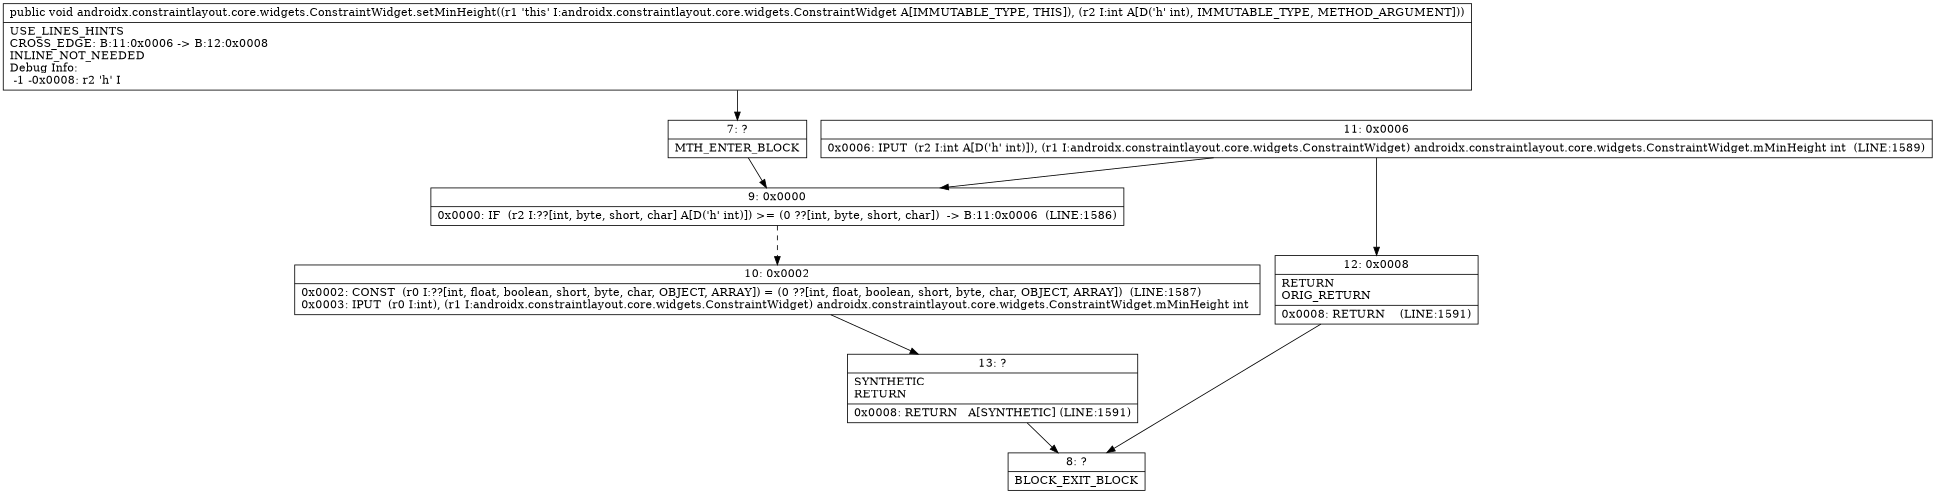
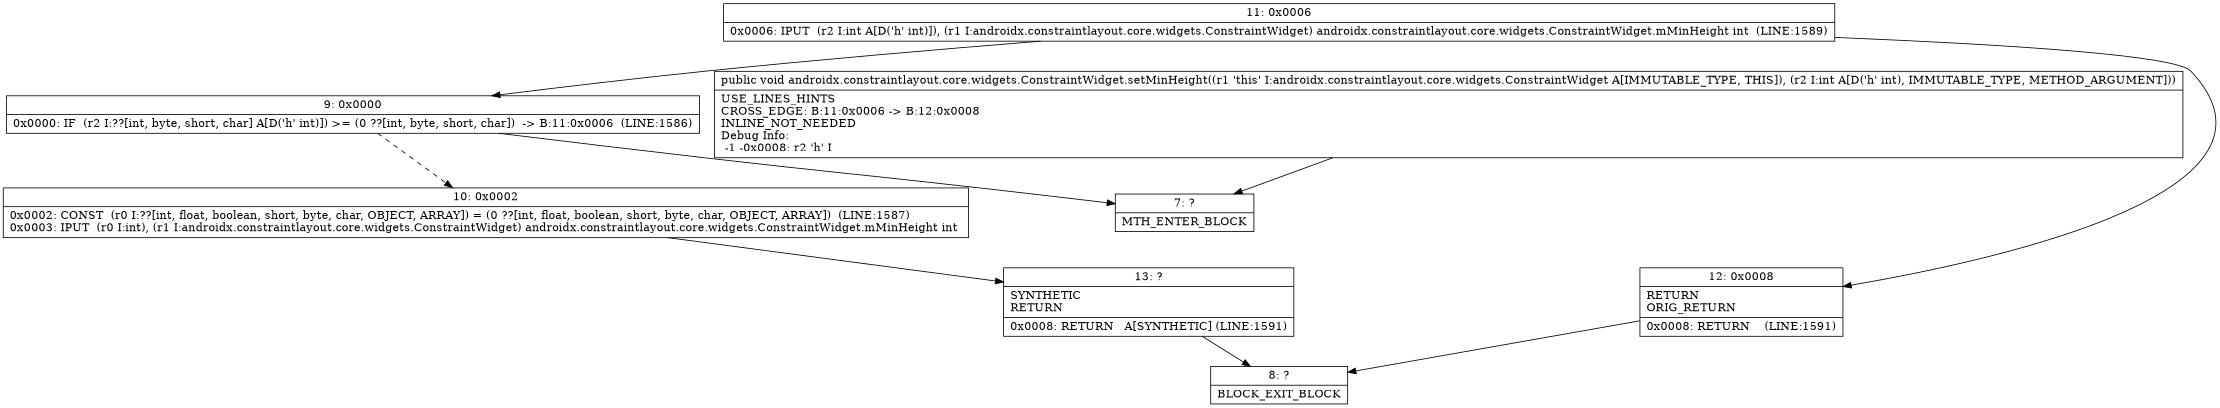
(755, 169) -> (803, 169)
